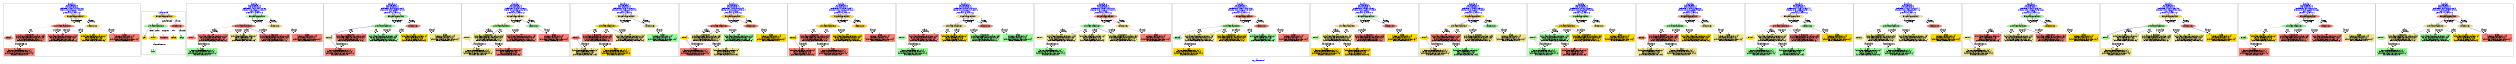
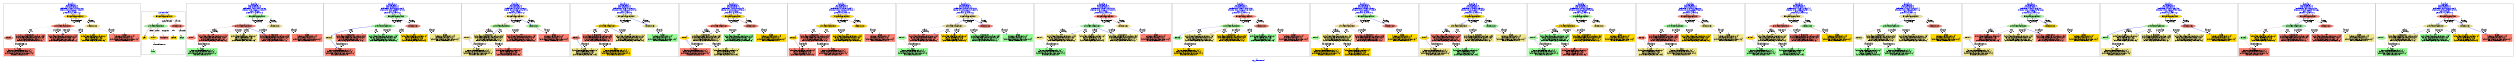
(163, 13) -> (163, 13)
